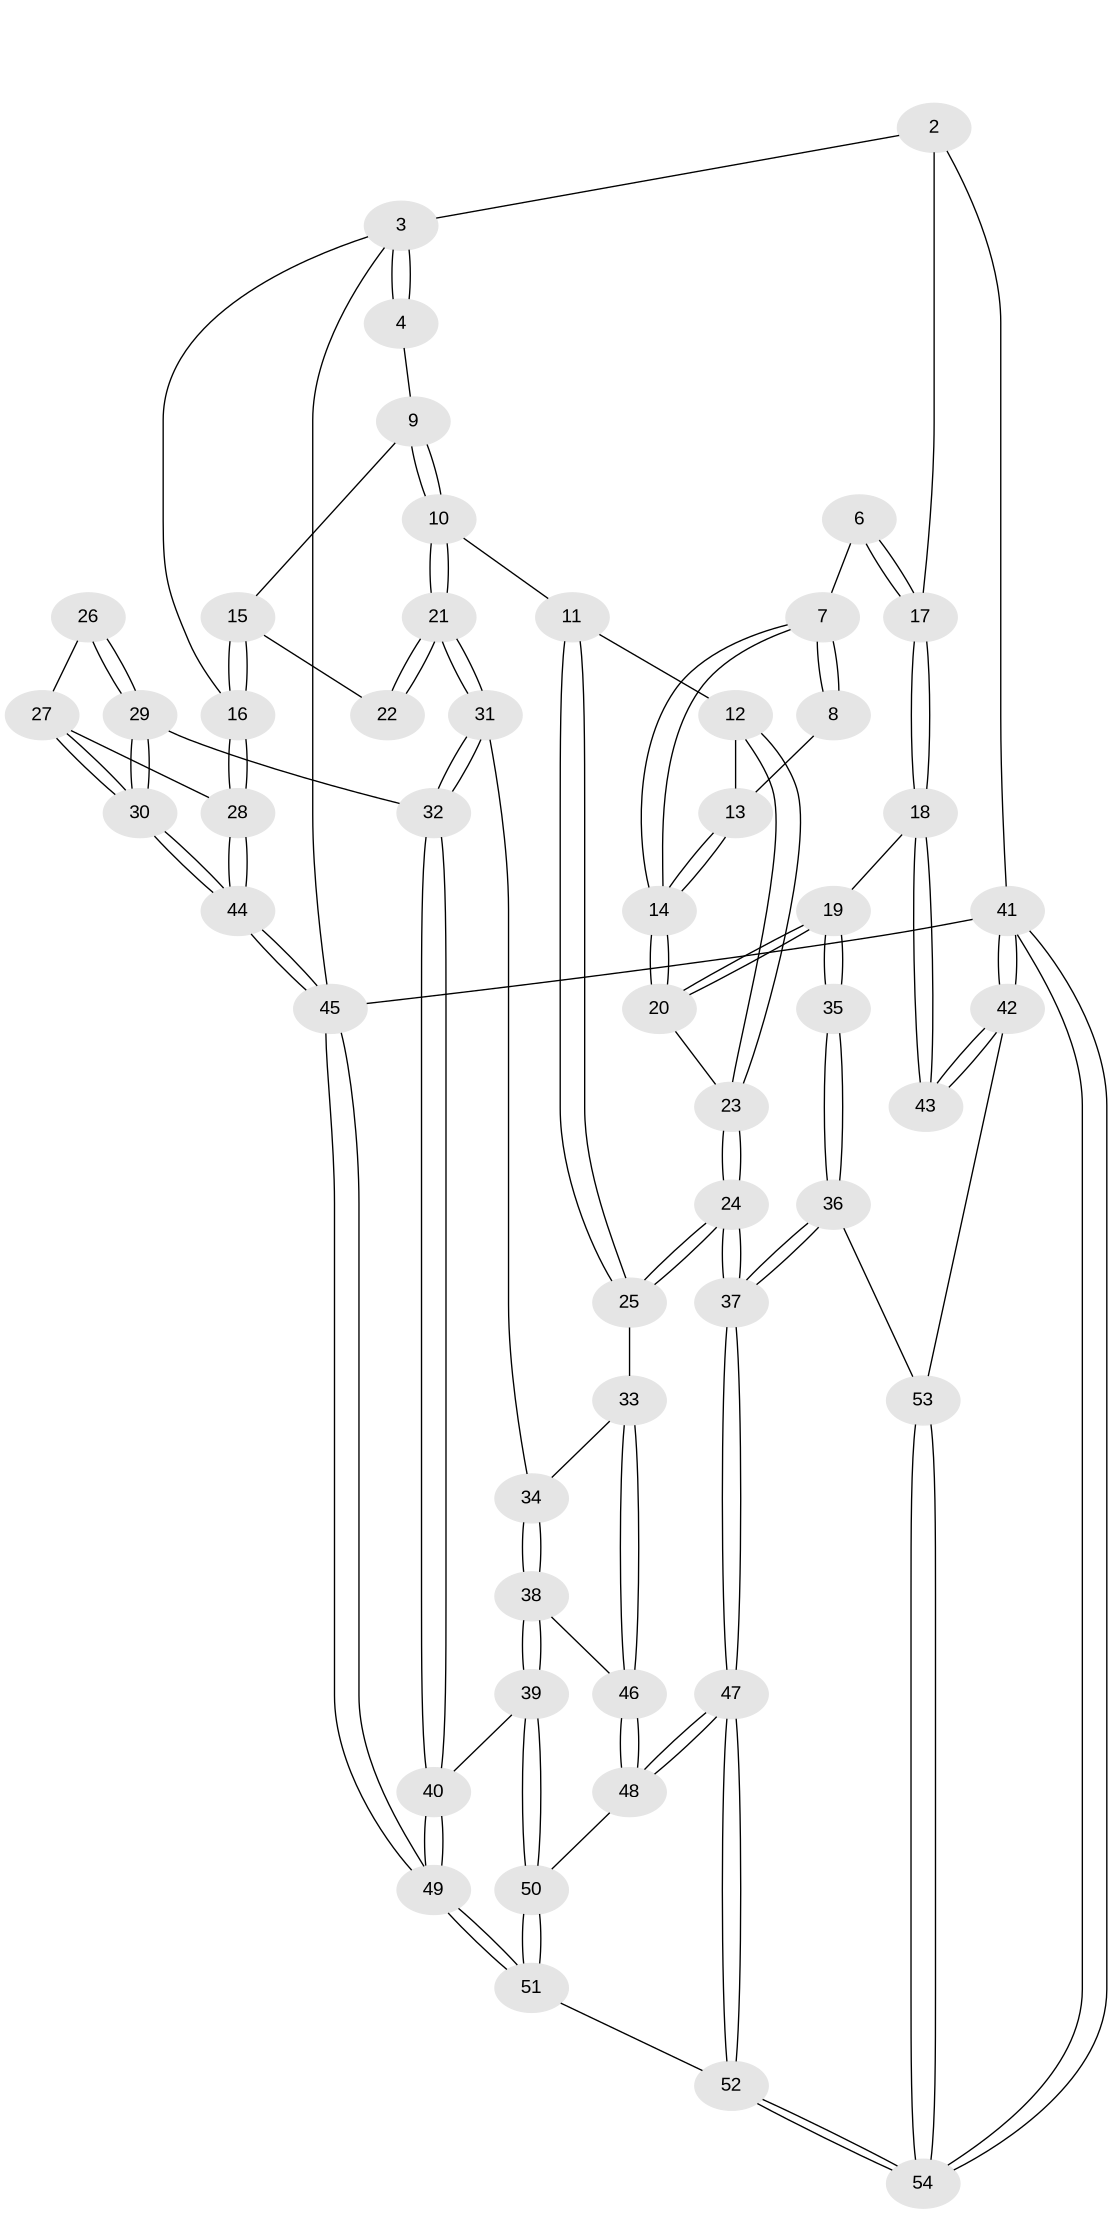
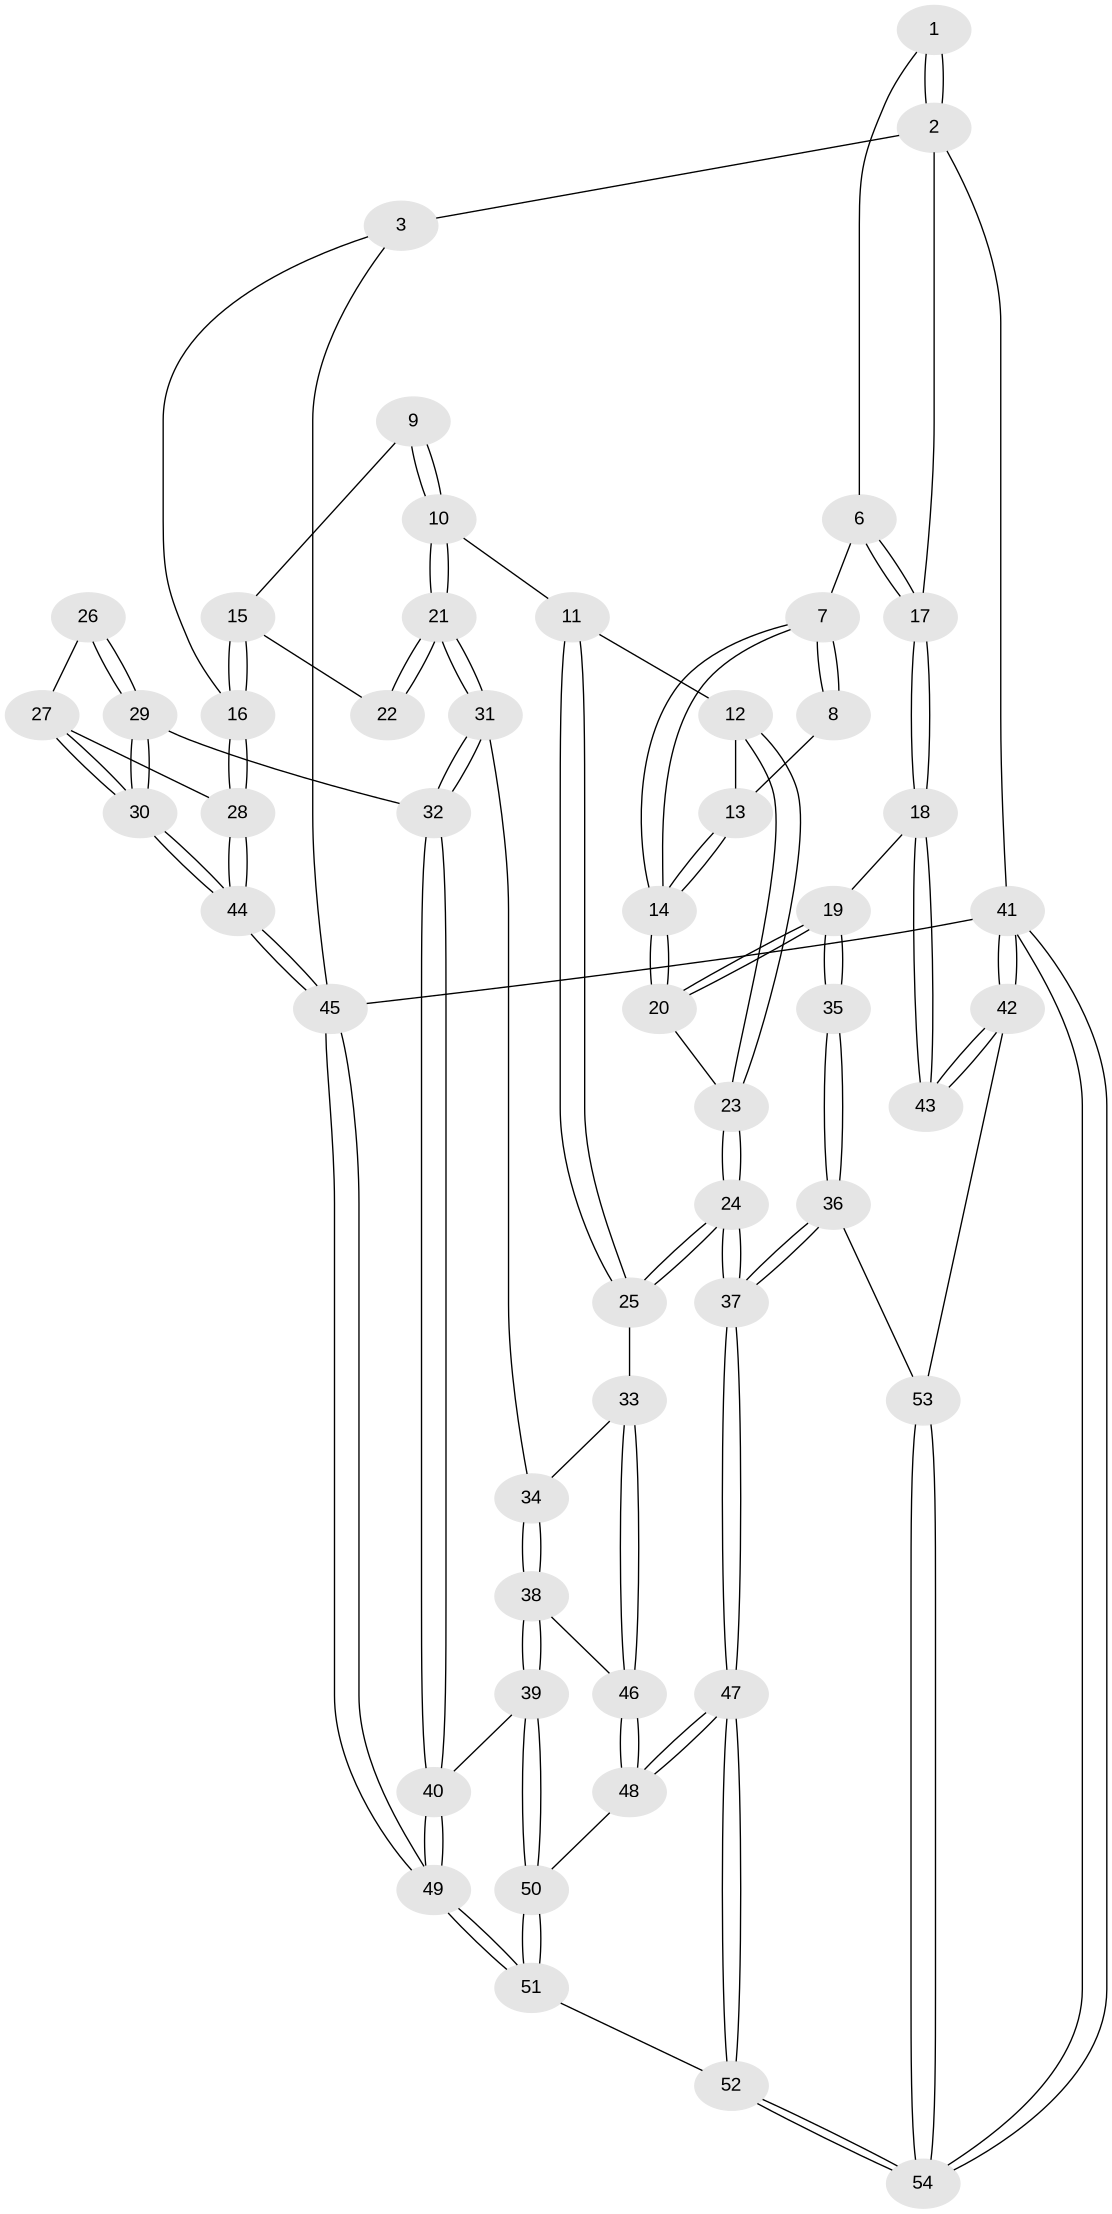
none -> (934, 30)
(401, 324) -> none
